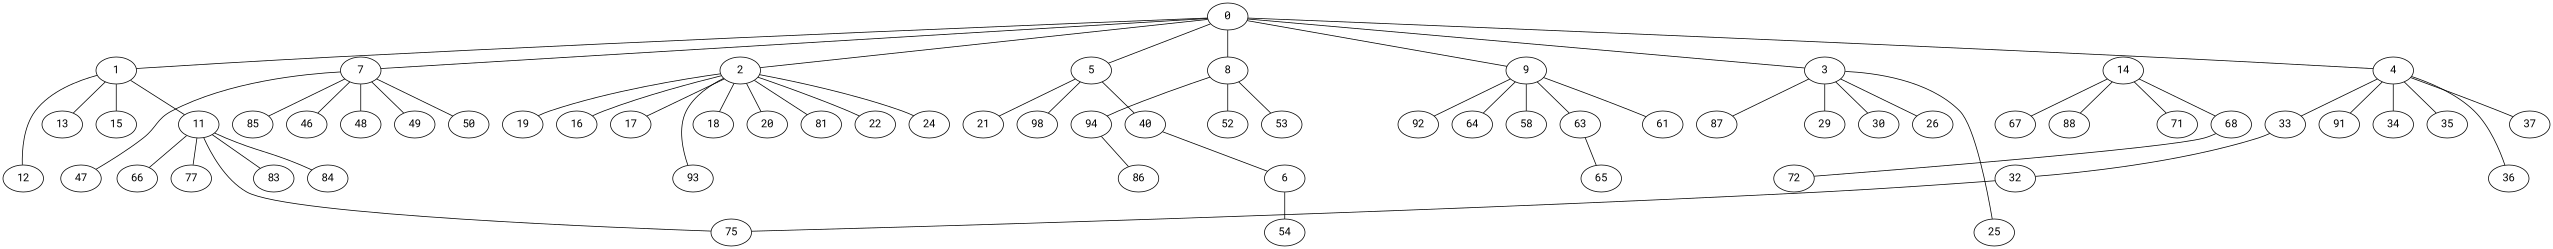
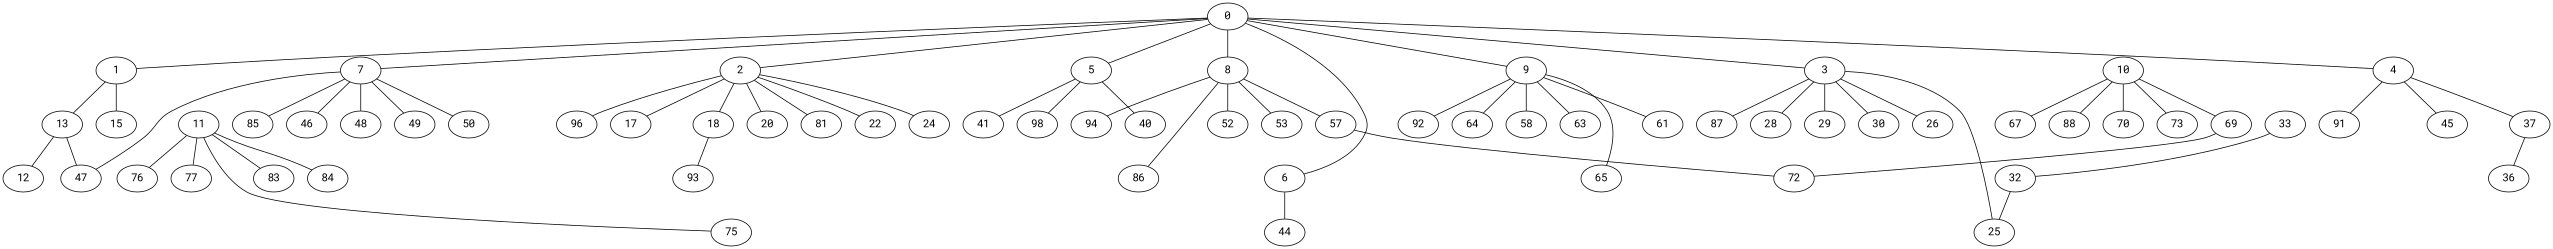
(2123, 70) -> (2123, 70)
(2339, 97) -> none
(158, 98) -> none
(41, 105) -> (43, 152)
(2471, 108) -> (2519, 152)
(685, 113) -> (703, 151)
(523, 124) -> none
(577, 124) -> (577, 124)
(983, 124) -> (983, 124)
none -> (1336, 124)
none -> (1771, 124)
none -> (2123, 124)
(2177, 124) -> (2177, 124)
(2231, 124) -> (2231, 124)
(2393, 124) -> none
(2447, 124) -> (2447, 124)
none -> (72, 151)
(1115, 152) -> (1183, 125)
(1215, 152) -> (1349, 90)
(1591, 152) -> (1604, 107)
(137, 178) -> (137, 178)
(1374, 211) -> (2005, 206)
(1285, 232) -> (1285, 232)
